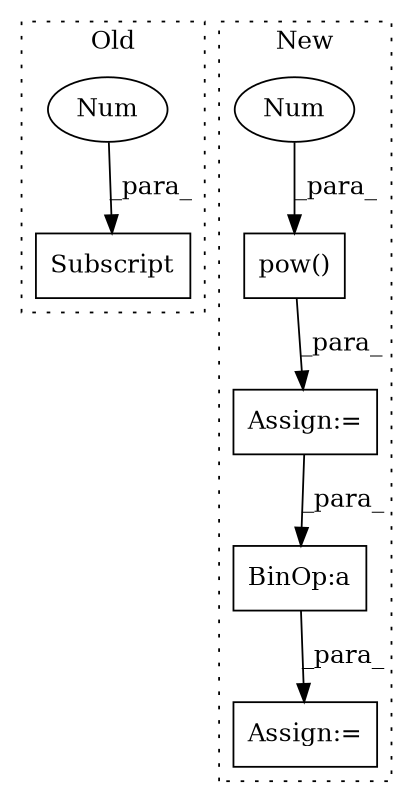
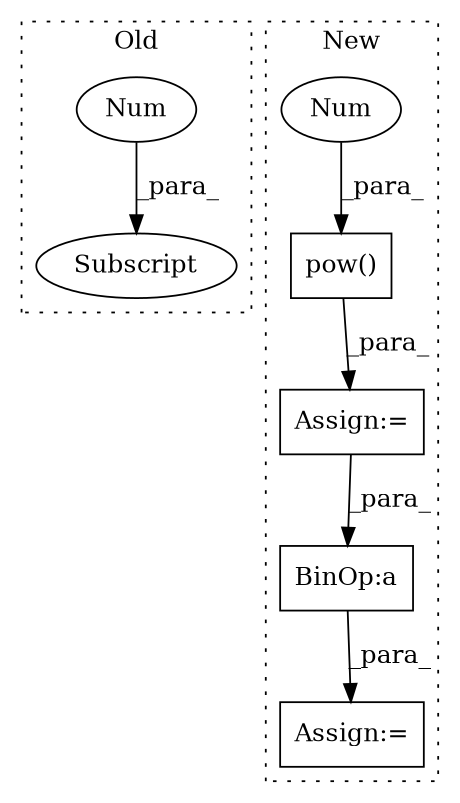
(113, 266) -> (136, 266)
